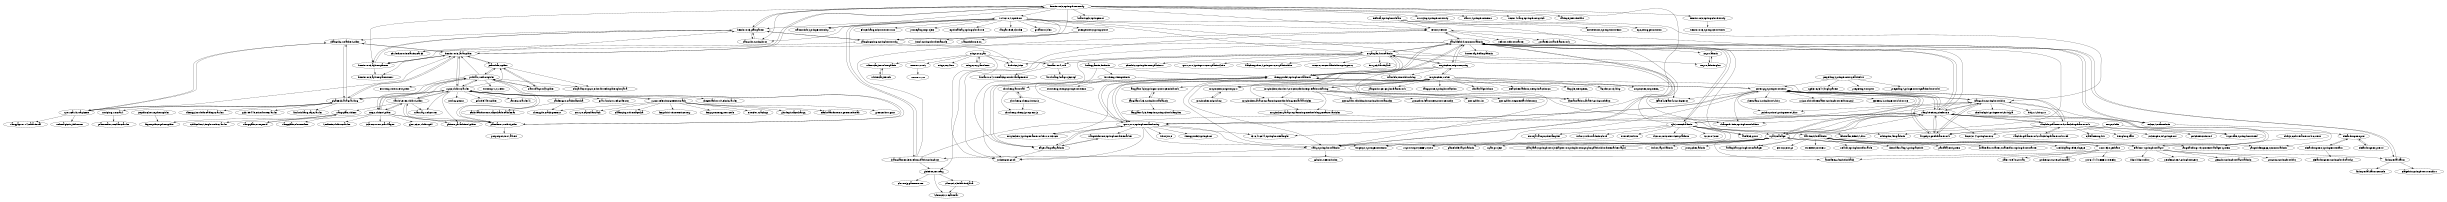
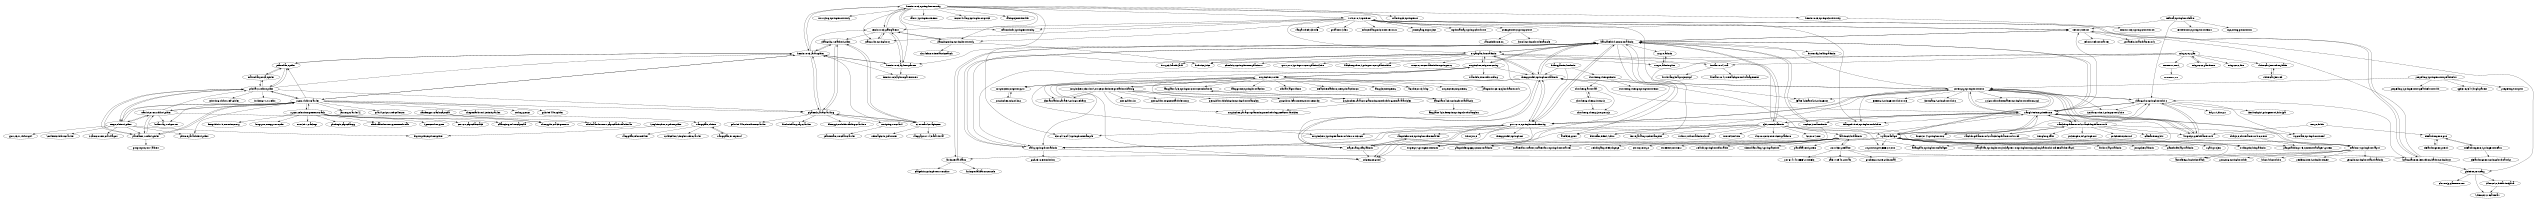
none -> (1797, 53)
(600, 89) -> none
(1974, 130) -> (2128, 141)
